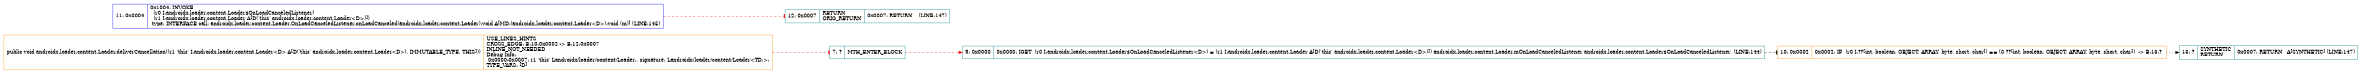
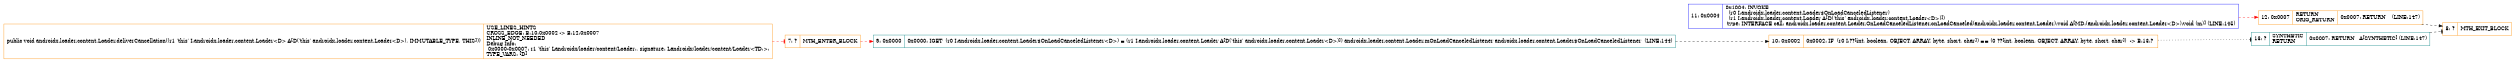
(723, 16) -> (2247, 17)
(867, 16) -> (2341, 18)
none -> (2477, 29)
(867, 52) -> (823, 41)
(1770, 52) -> (1720, 41)
(2171, 52) -> (2204, 40)
